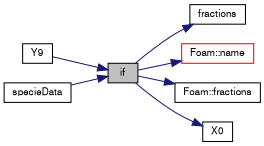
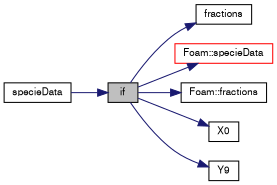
(218, 54) -> (224, 54)
(75, 62) -> (160, 138)
